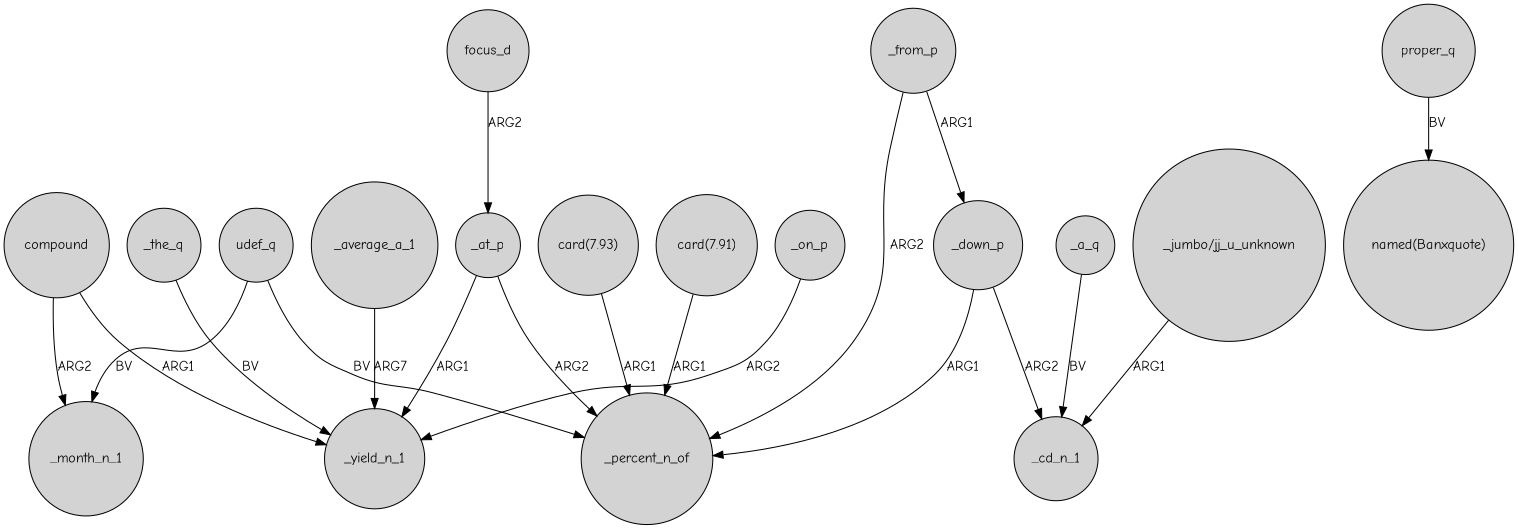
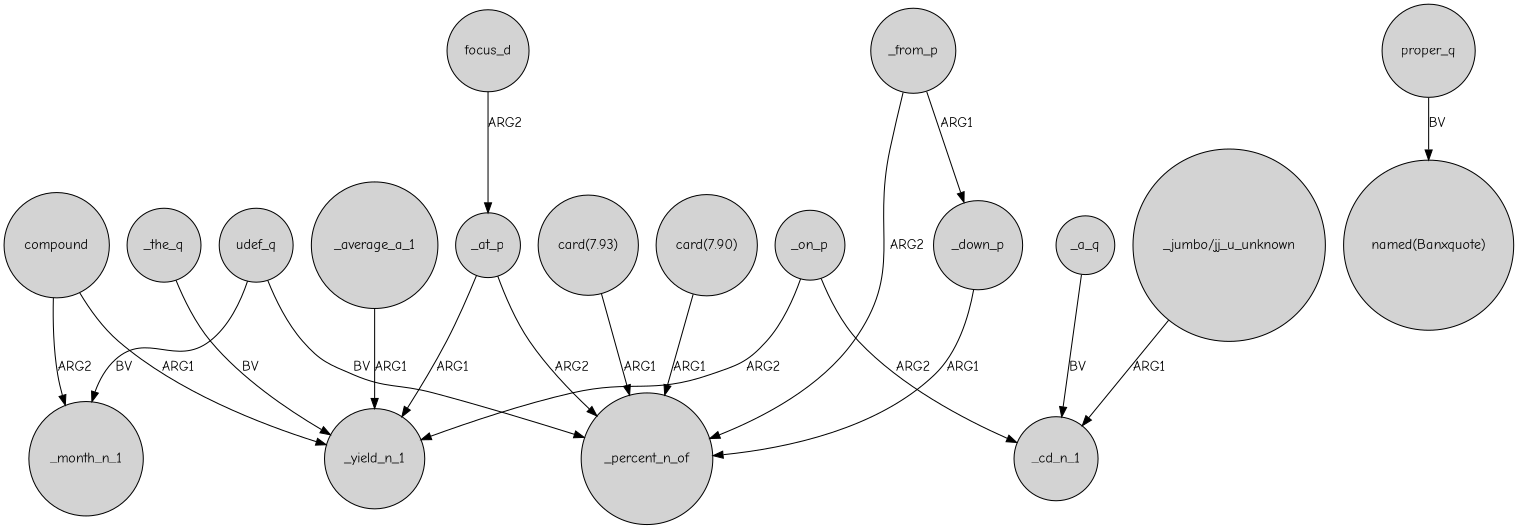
(707, 245) -> (707, 245)
(1016, 349) -> (898, 376)
(391, 367) -> (391, 367)
